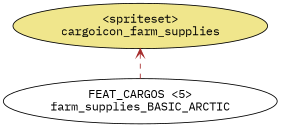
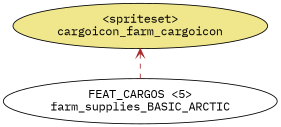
(140, 26) -> (140, 26)
